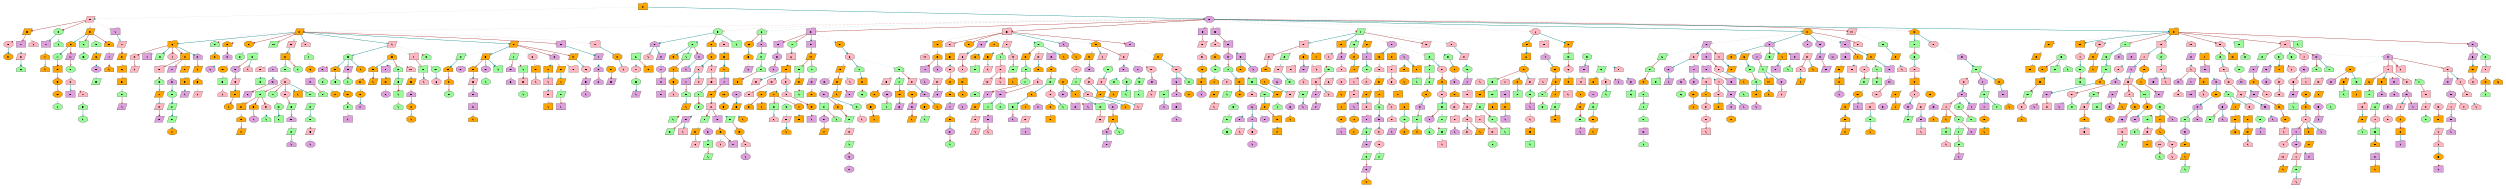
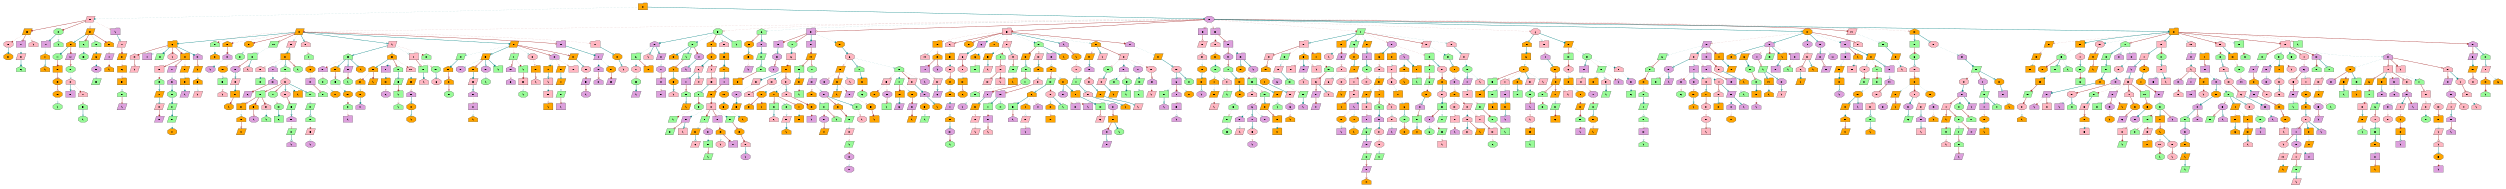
(1719, 57) -> (1719, 57)
